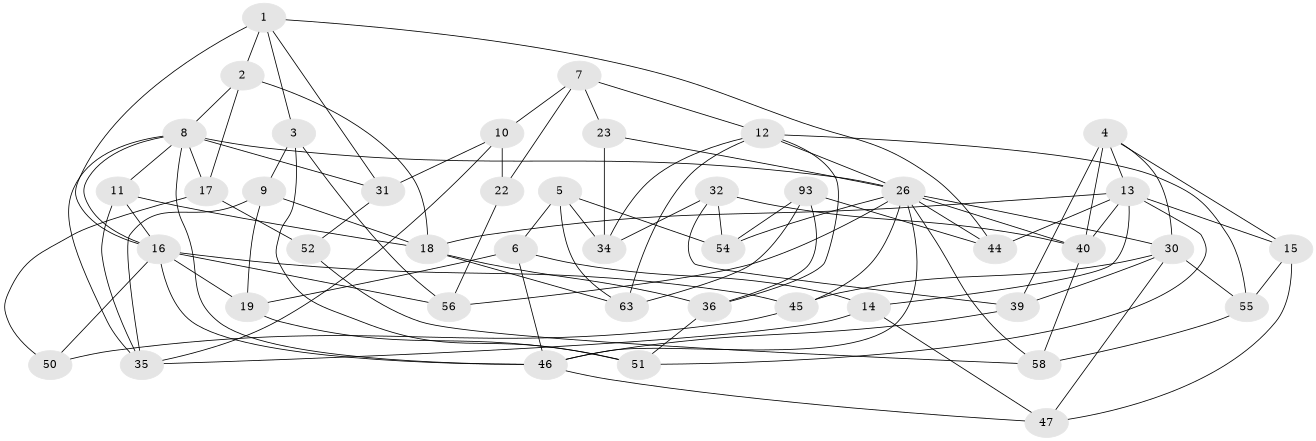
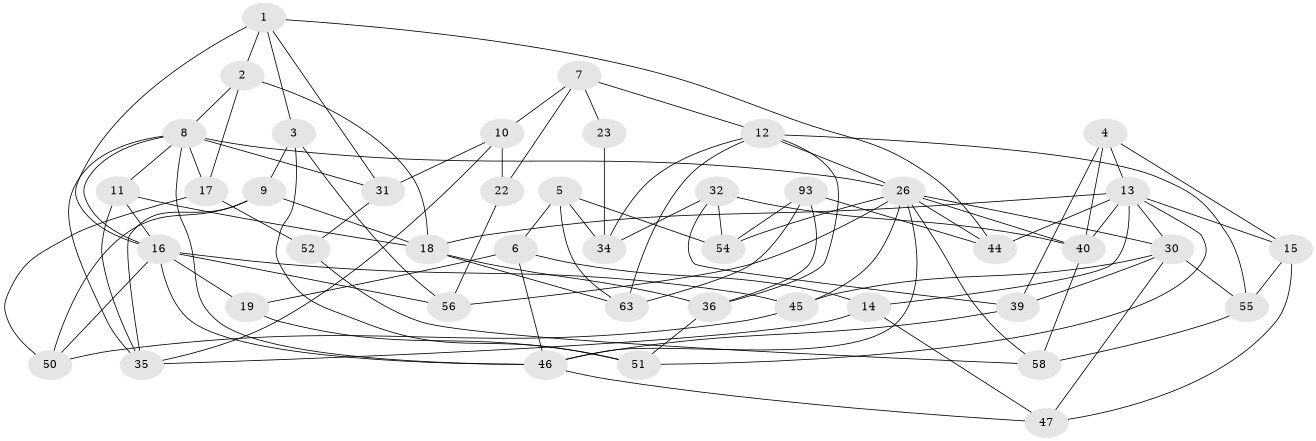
(754, 162) -> none
(1161, 184) -> (1150, 220)
(251, 249) -> (116, 242)
